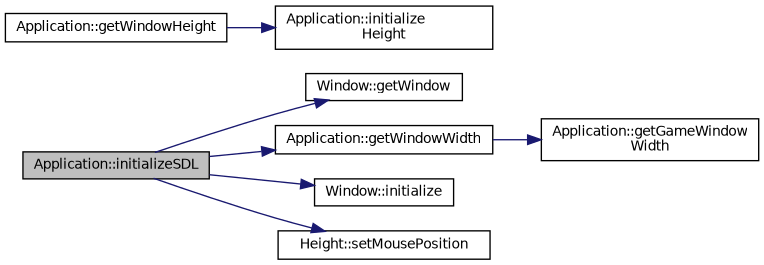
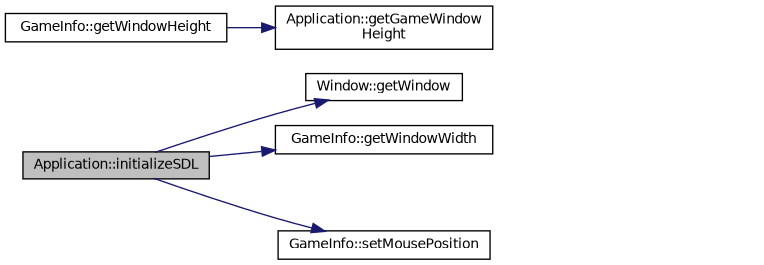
(116, 28) -> (116, 28)
(384, 28) -> (384, 28)
(384, 140) -> (384, 140)
(650, 140) -> none
(384, 192) -> none
(384, 245) -> (384, 245)
